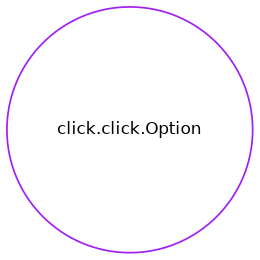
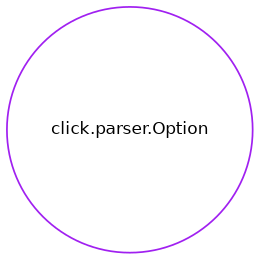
(130, 130) -> (130, 130)
